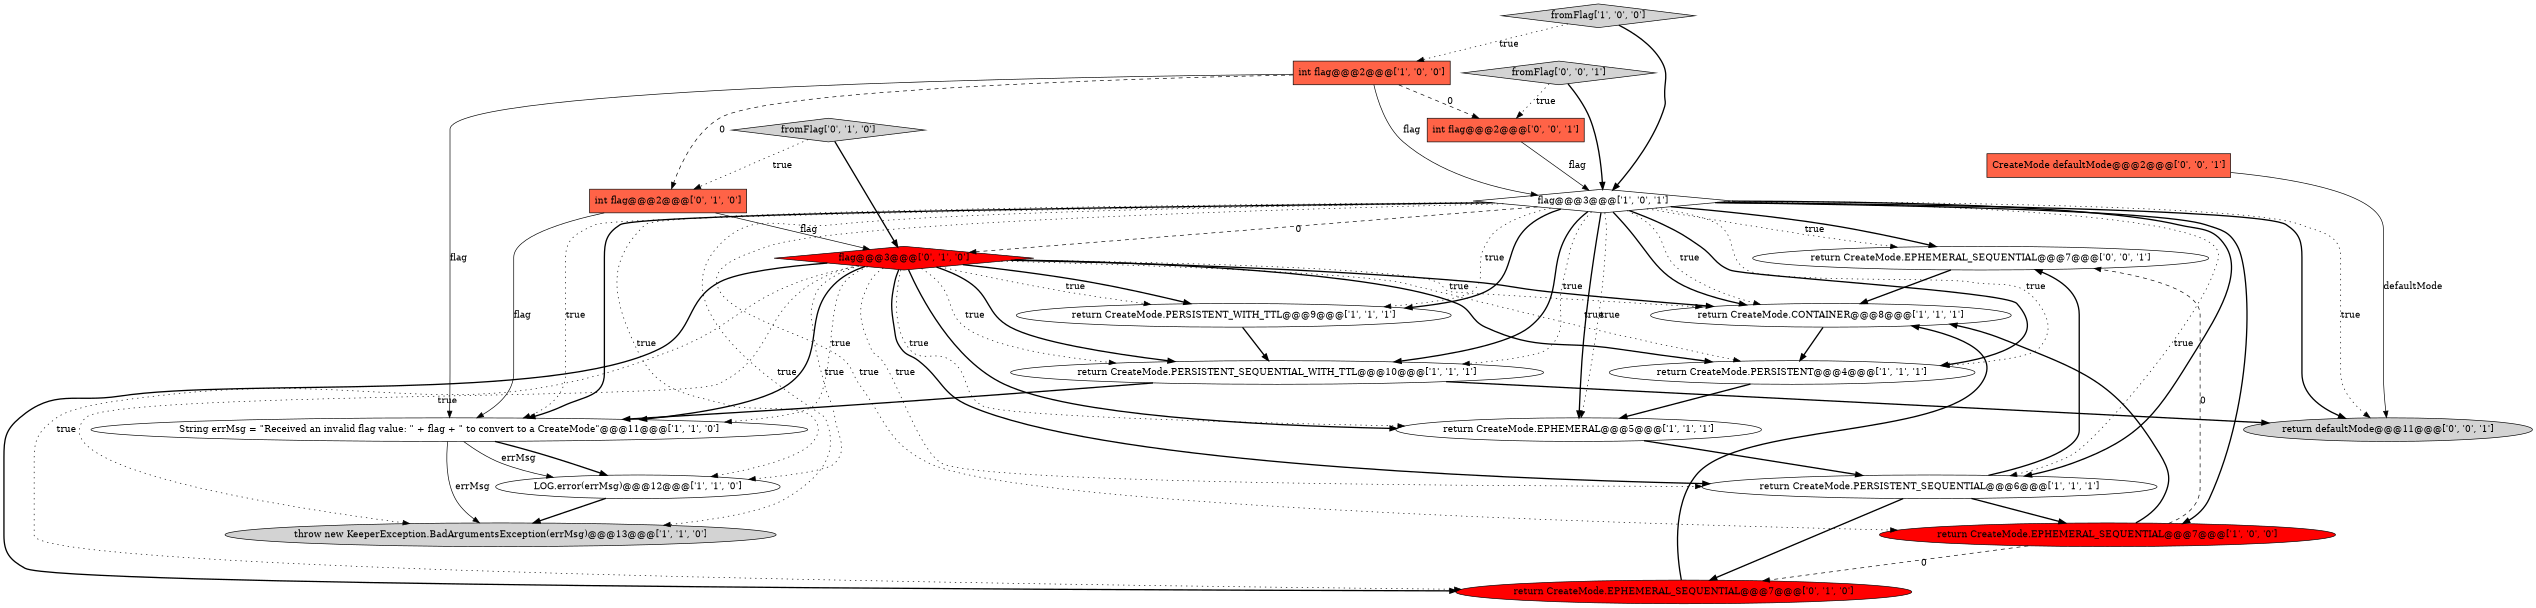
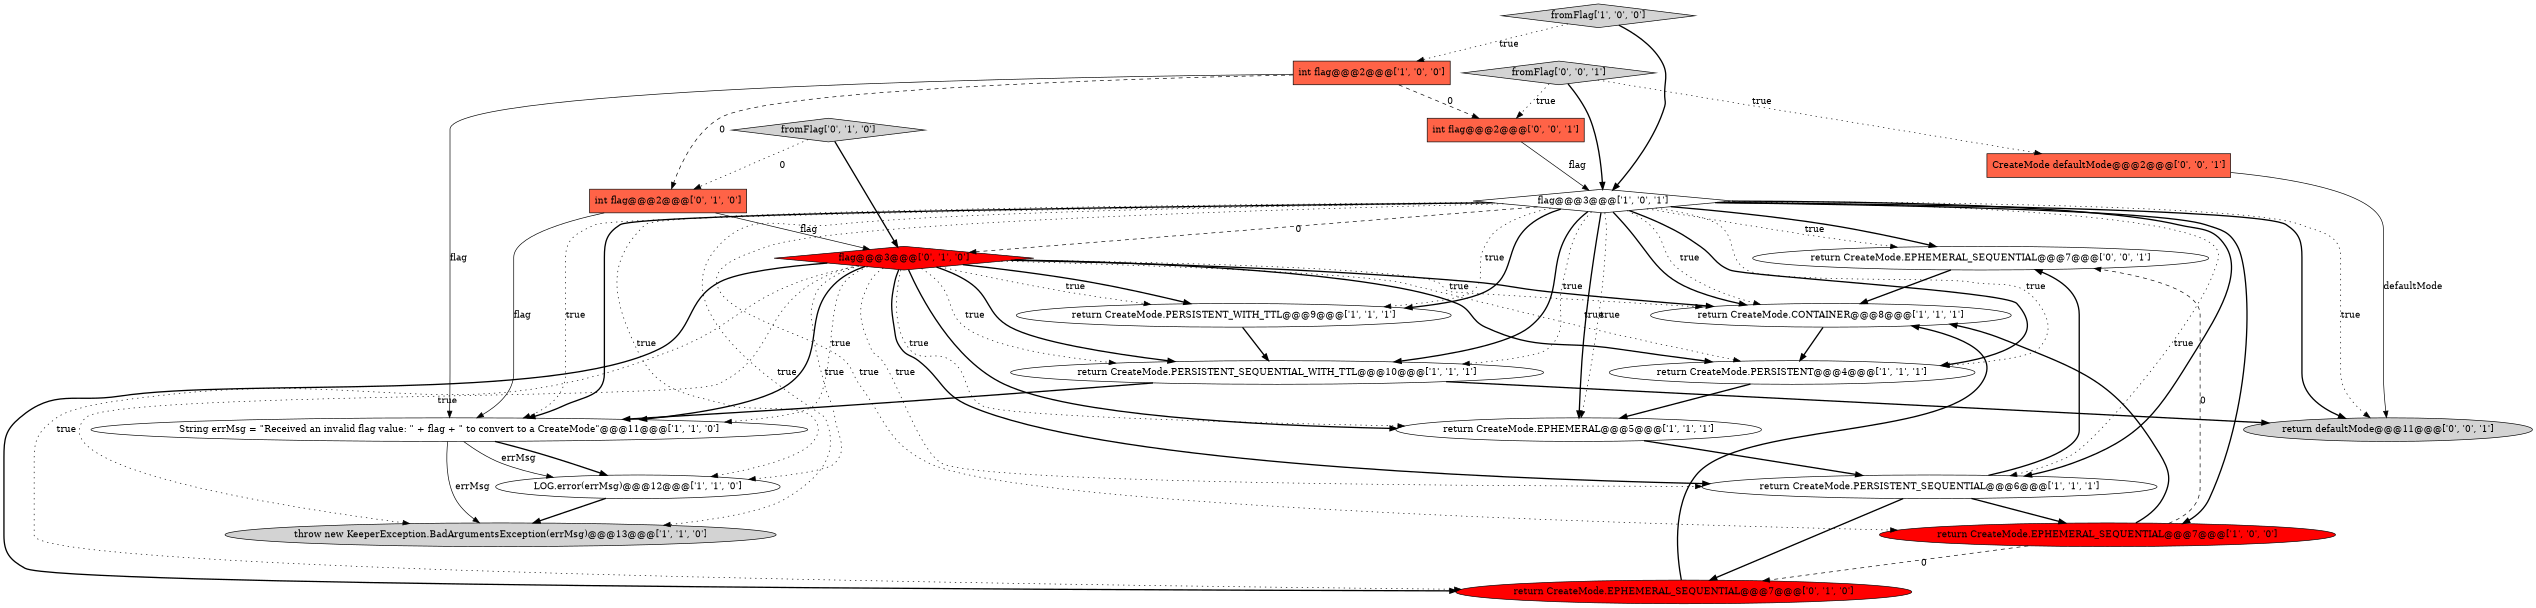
none -> (1816, 116)
(1434, 163) -> none
(783, 166) -> (783, 166)
